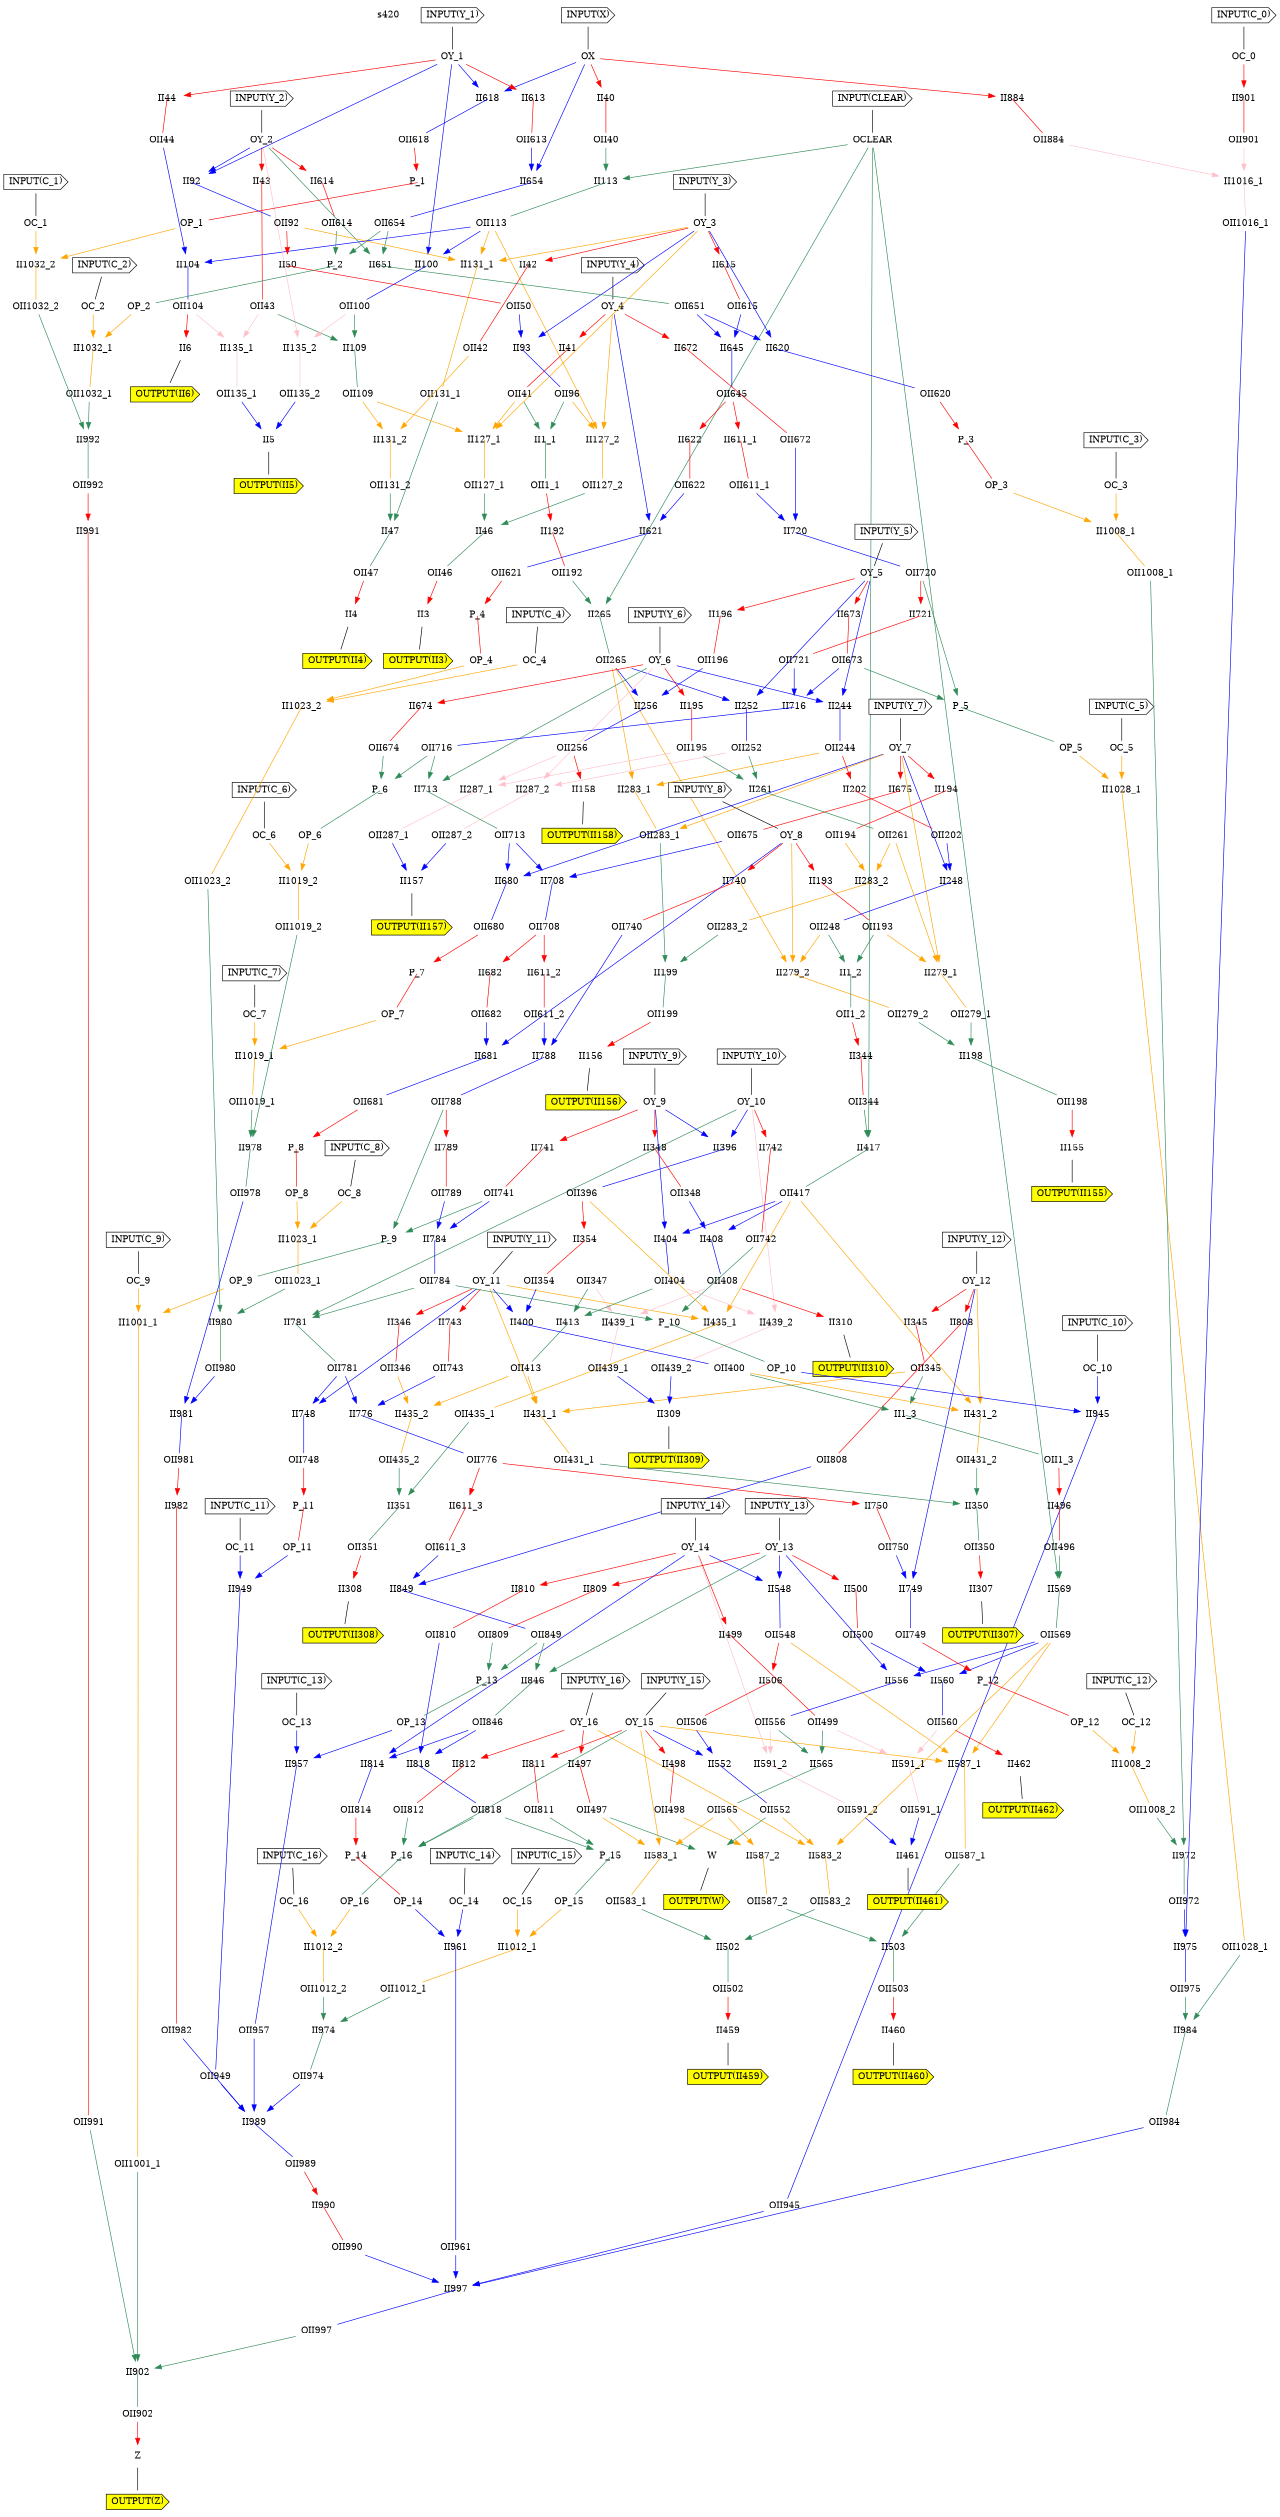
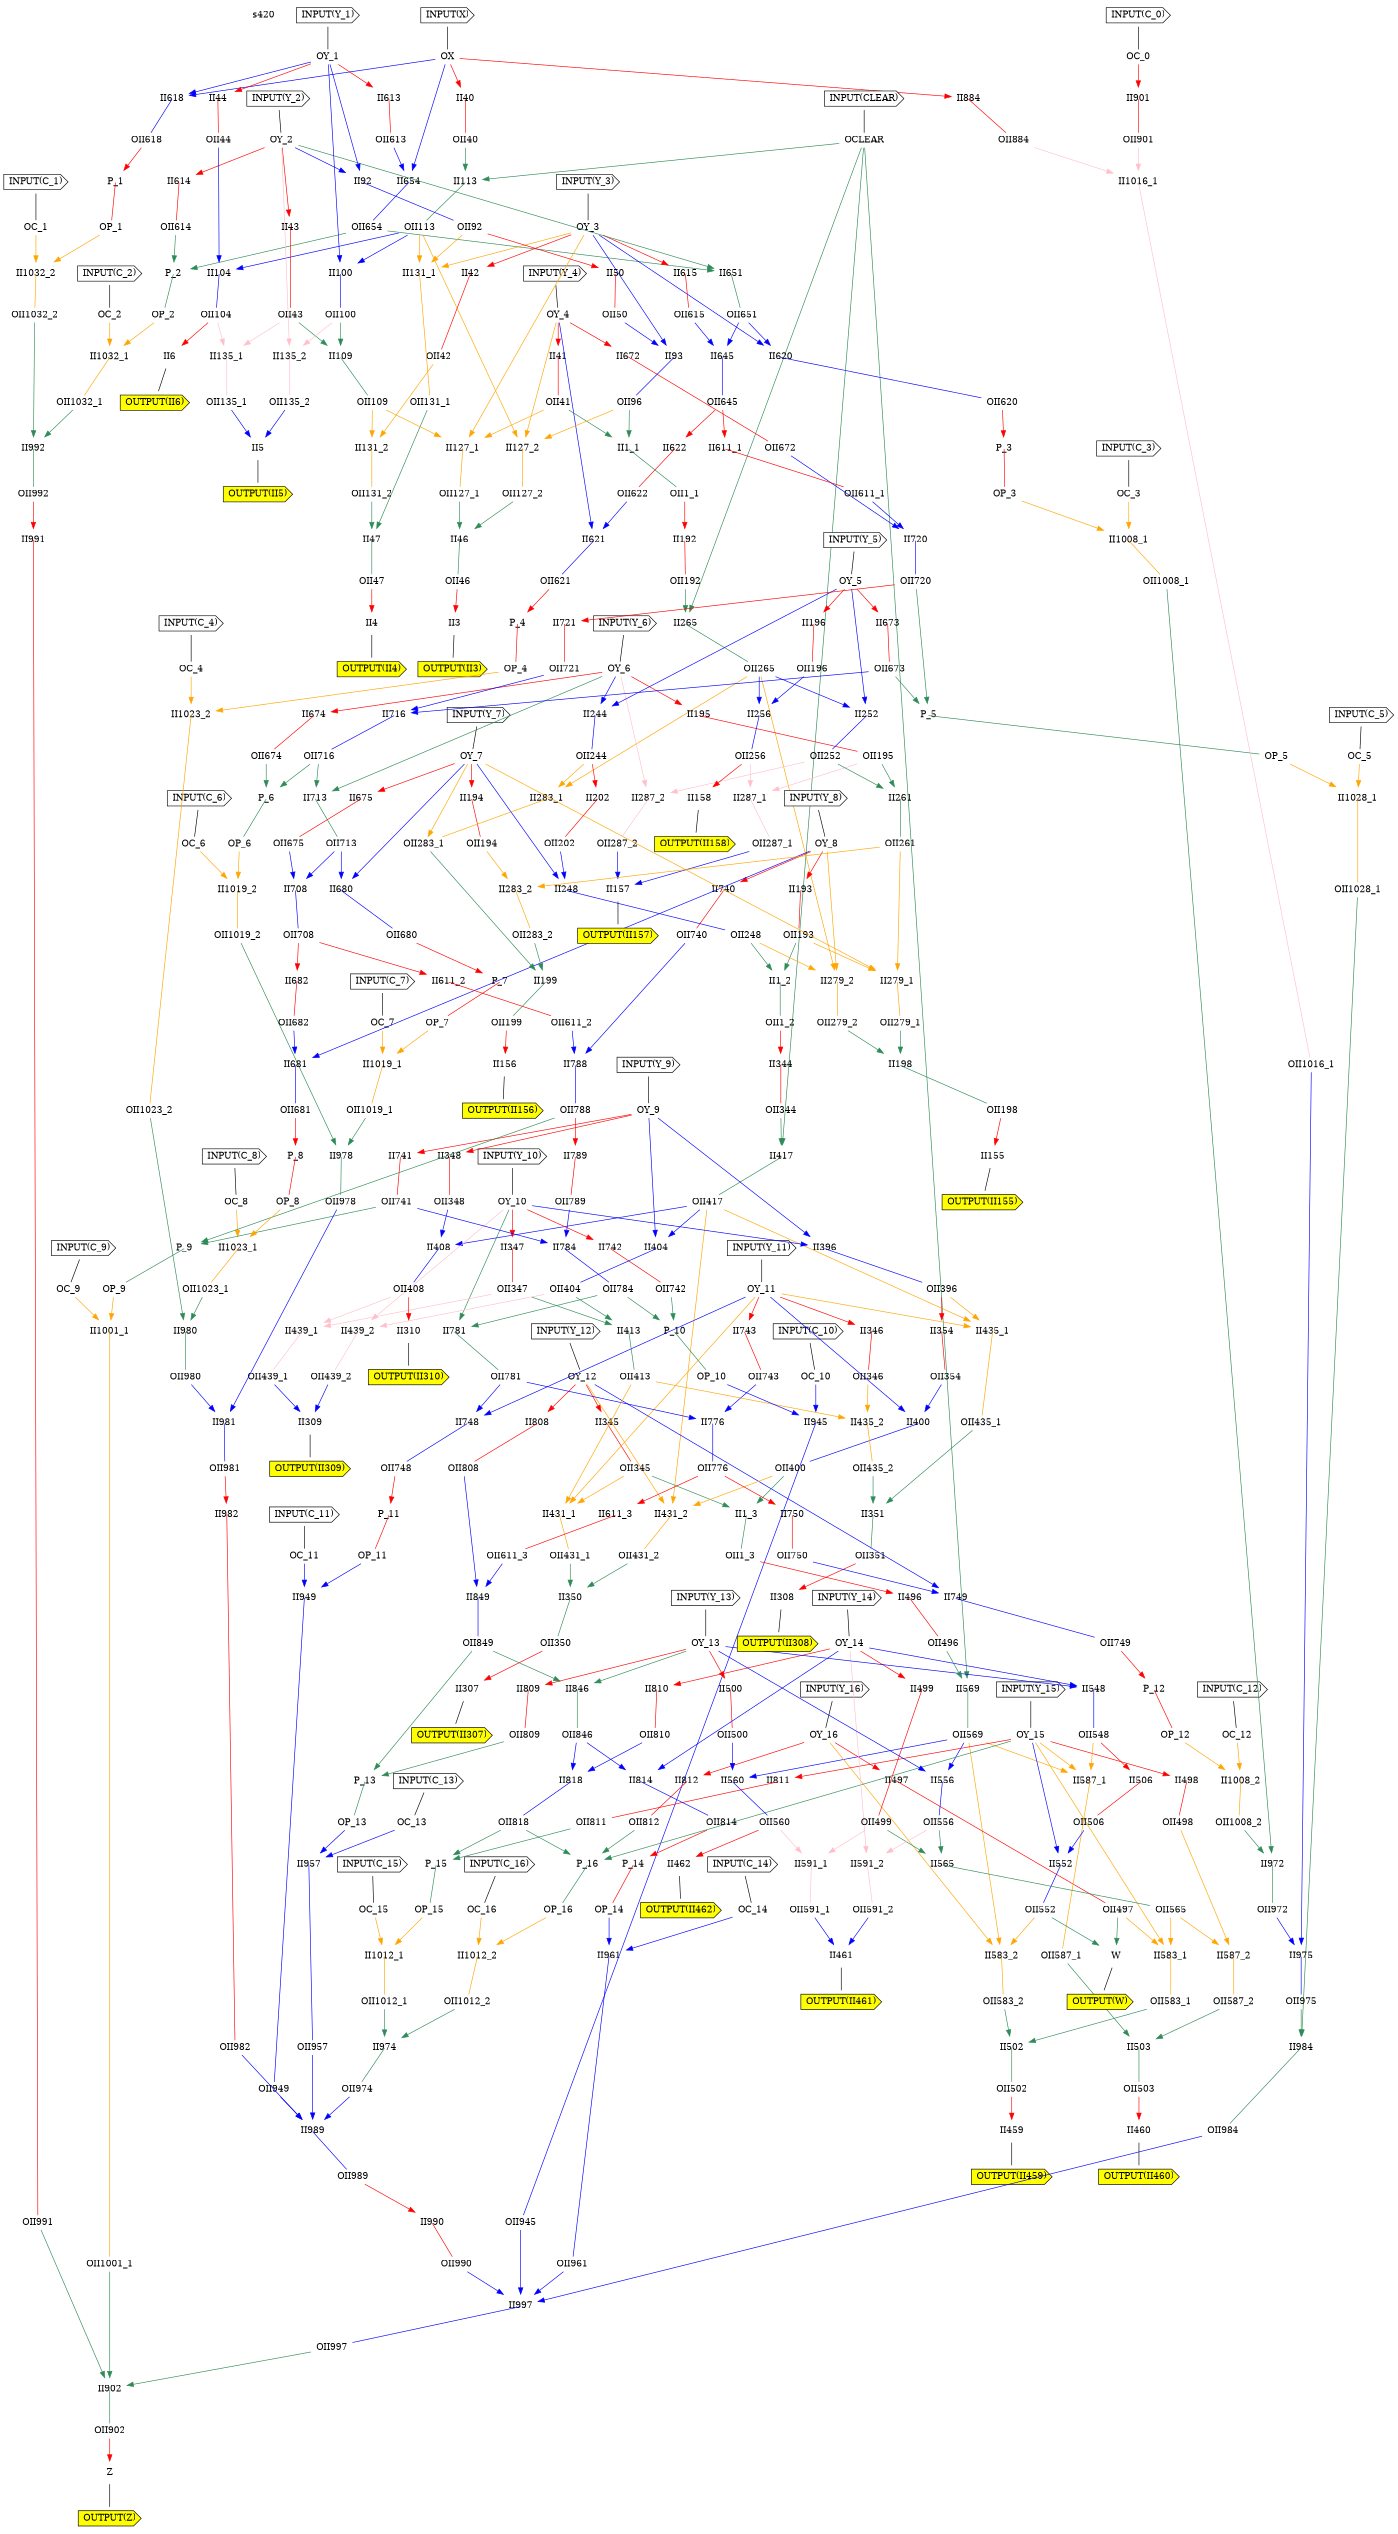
none -> (512, 1248)
